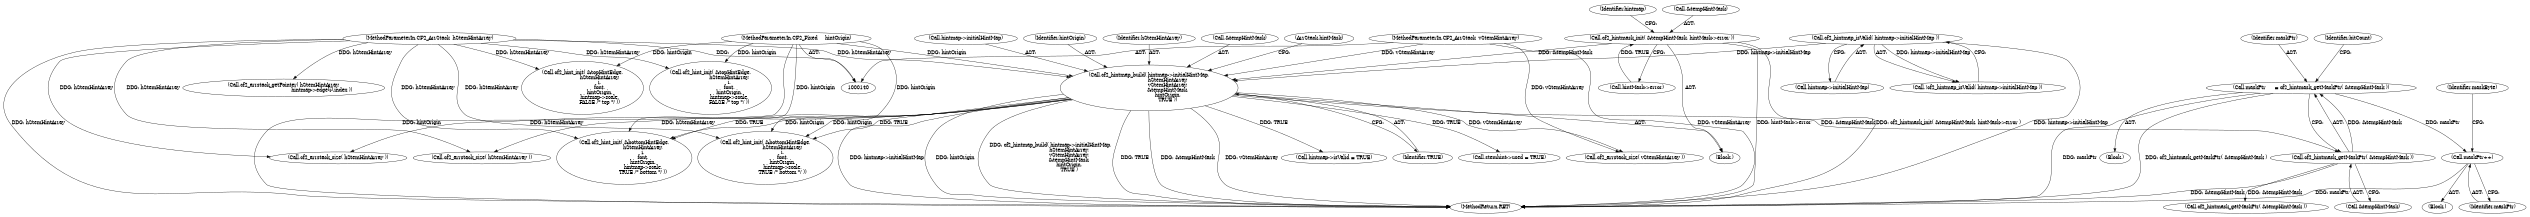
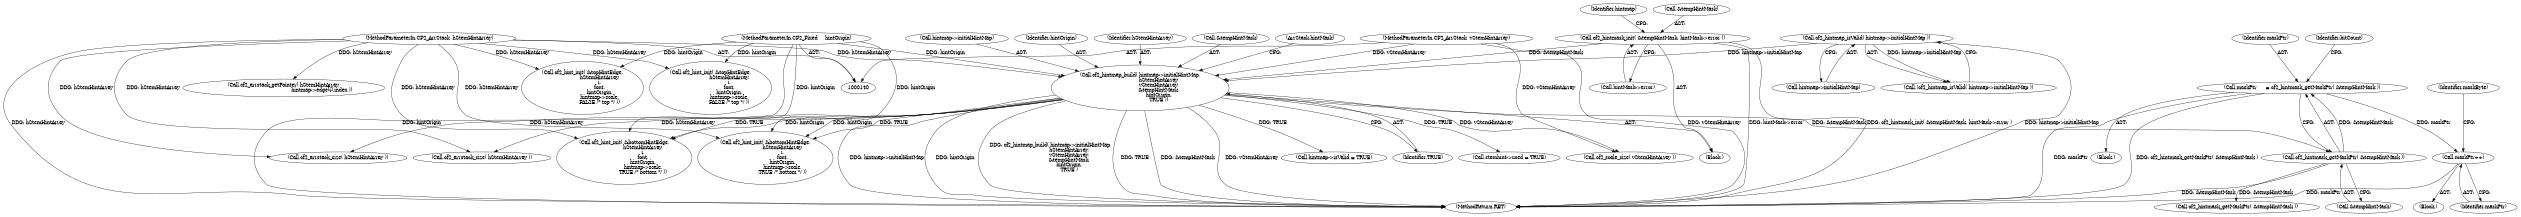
(723, 53) -> (724, 53)
(1635, 53) -> (1633, 53)
(1635, 158) -> (1630, 158)
